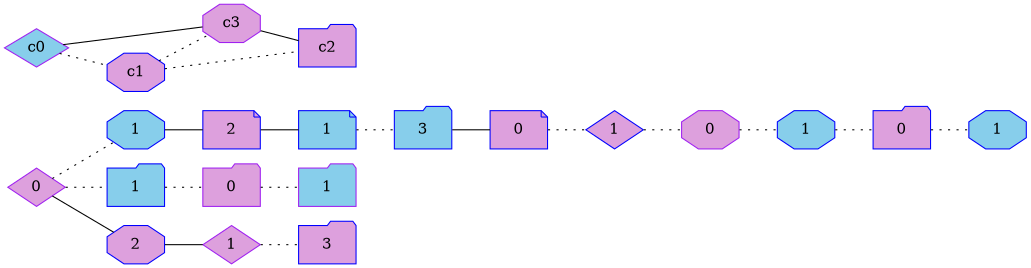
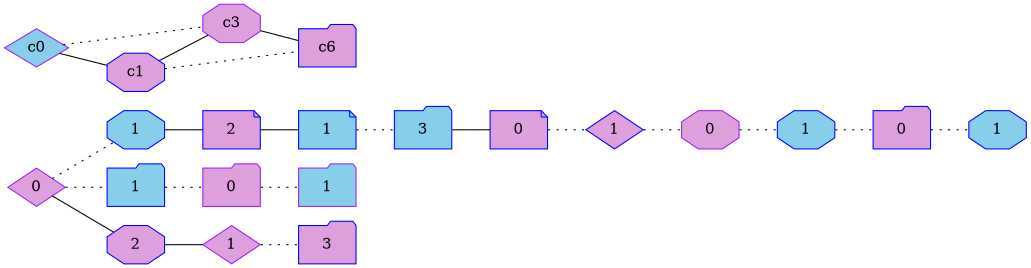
(133, 36) -> (133, 36)
(184, 48) -> (184, 48)
(327, 48) -> (327, 48)
(83, 59) -> (83, 59)
